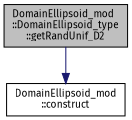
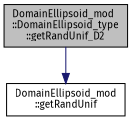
(66, 100) -> (66, 100)
